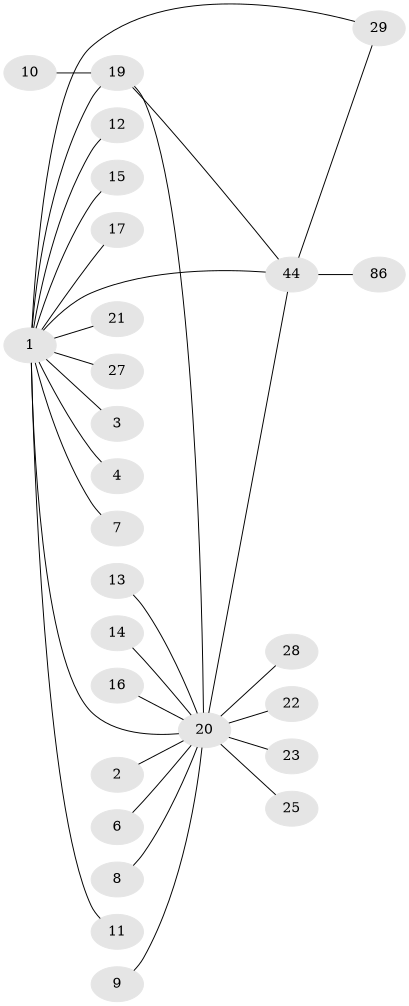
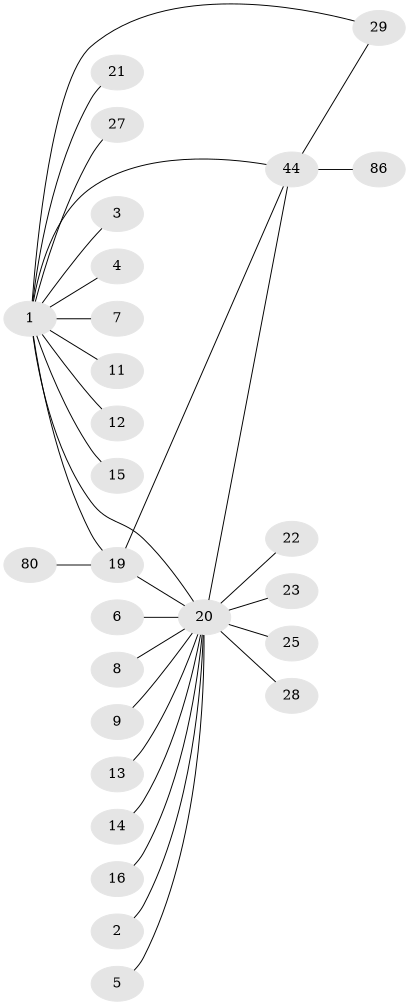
(30, 73) -> (30, 565)
(117, 230) -> none
none -> (117, 984)
